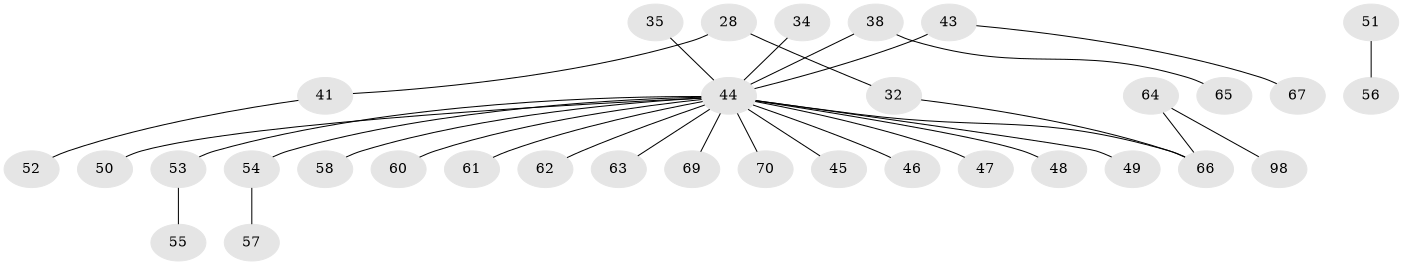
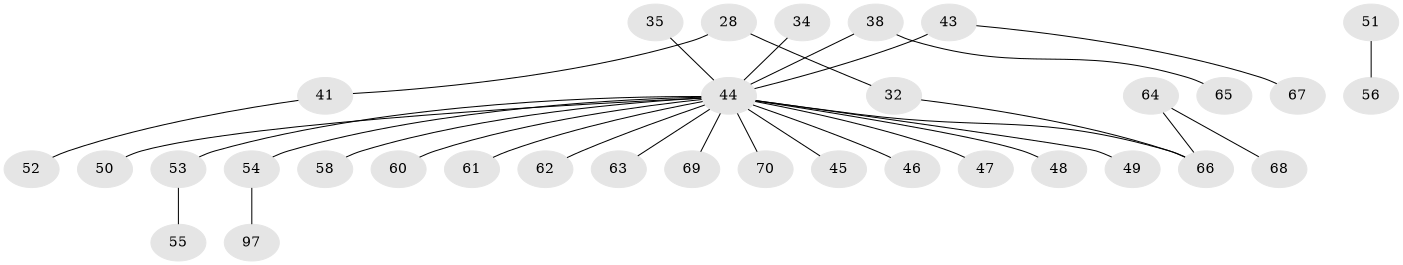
(1279, 169) -> (1279, 169)
(252, 243) -> (252, 243)
